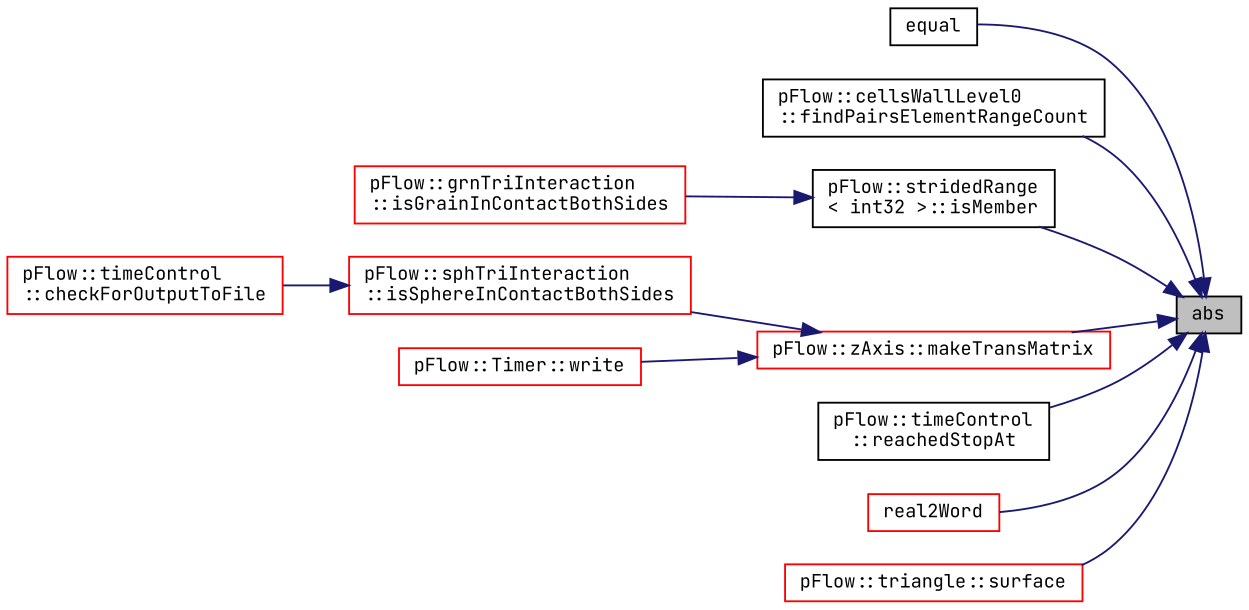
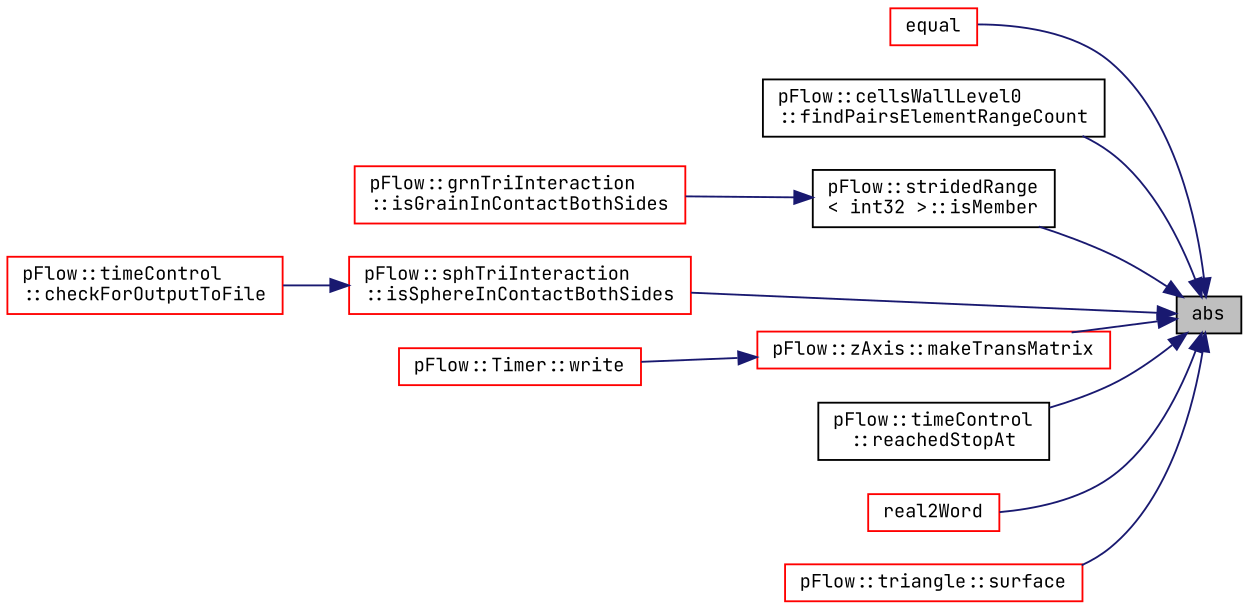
(934, 27) -> (934, 27)
(746, 321) -> (924, 303)
